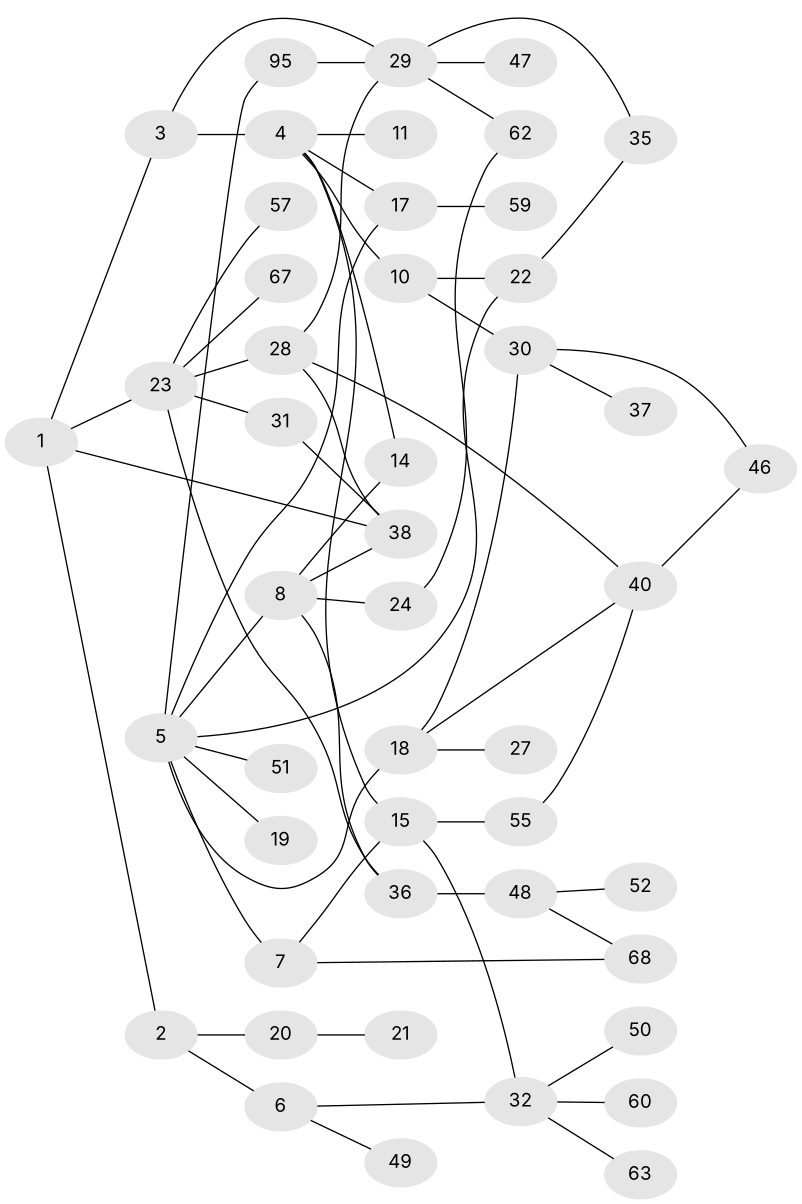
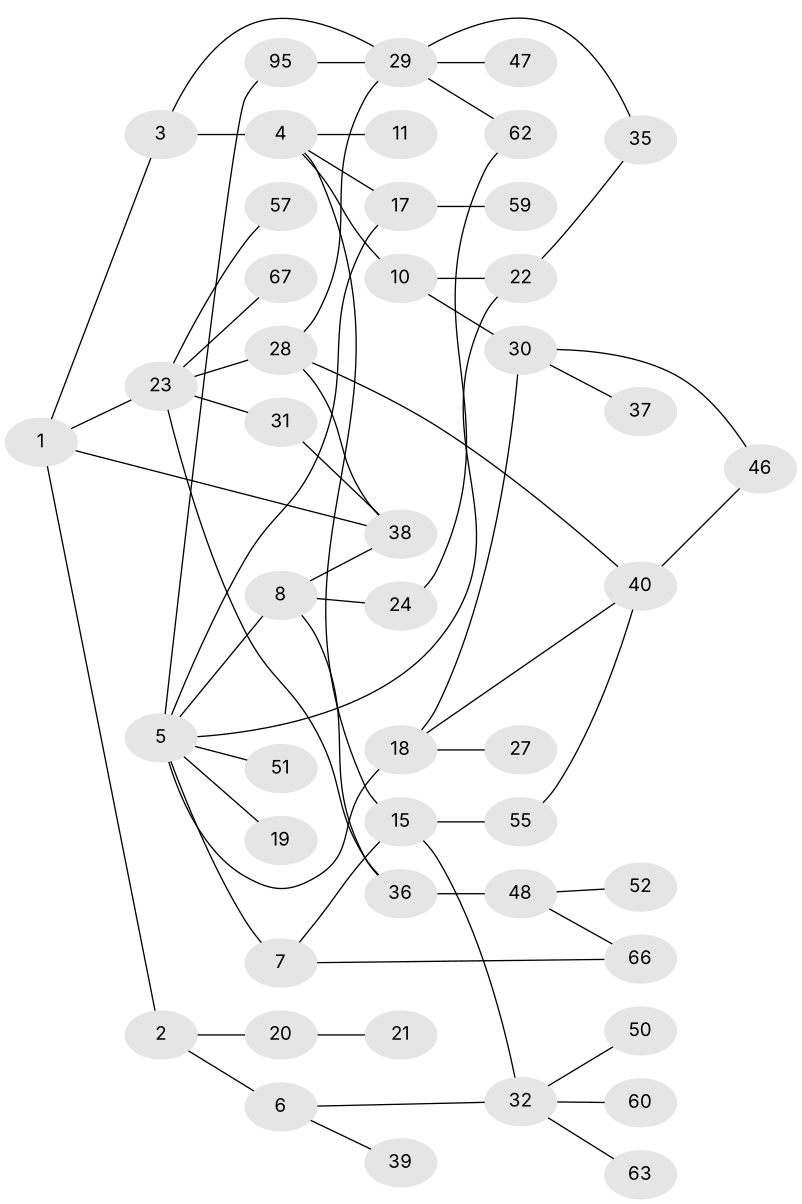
(401, 462) -> none
(641, 959) -> (641, 959)
(401, 1163) -> (401, 1163)
